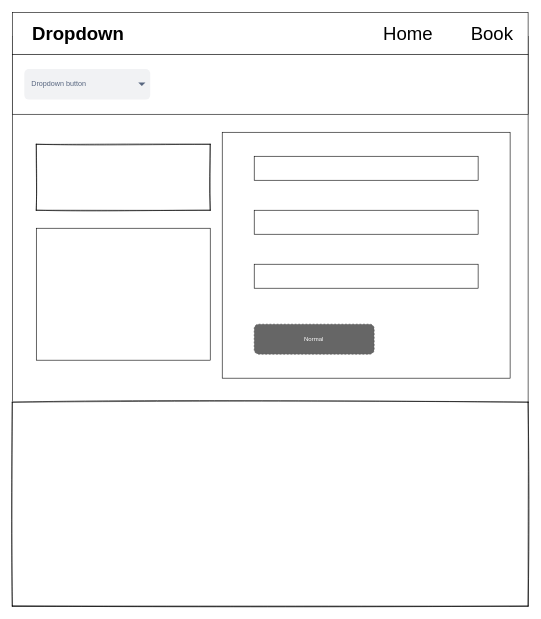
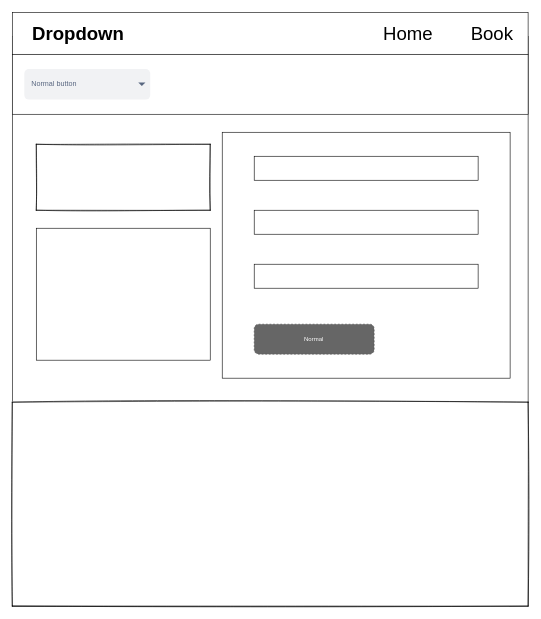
(61, 84) -> (56, 84)
